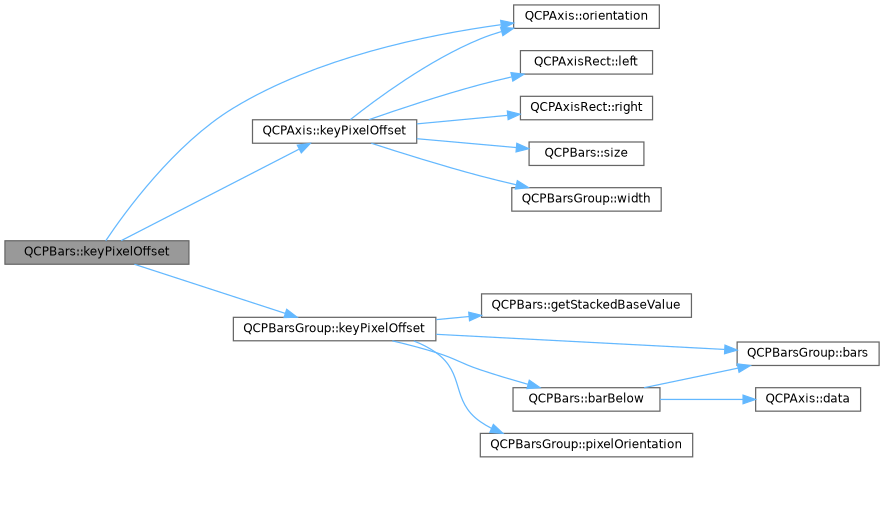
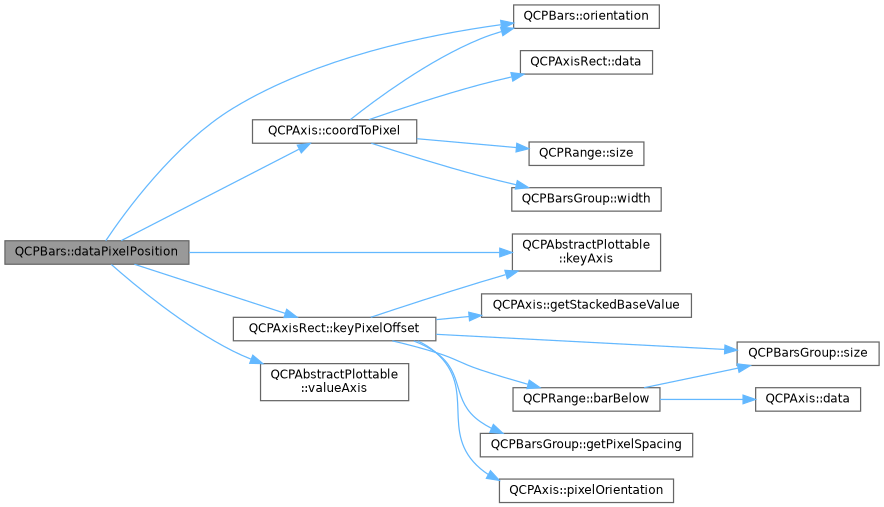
(586, 17) -> (586, 17)
(586, 62) -> (586, 62)
(586, 108) -> none
(335, 131) -> (335, 131)
(586, 154) -> (586, 154)
(97, 253) -> (97, 253)
none -> (586, 253)
(586, 306) -> (586, 306)
(335, 329) -> (335, 329)
(808, 354) -> (808, 354)
none -> (335, 382)
(586, 399) -> (586, 399)
(586, 445) -> (586, 445)
none -> (586, 491)
